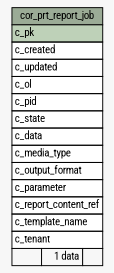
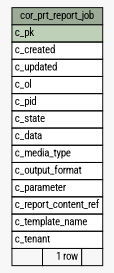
(67, 257) -> (67, 257)
